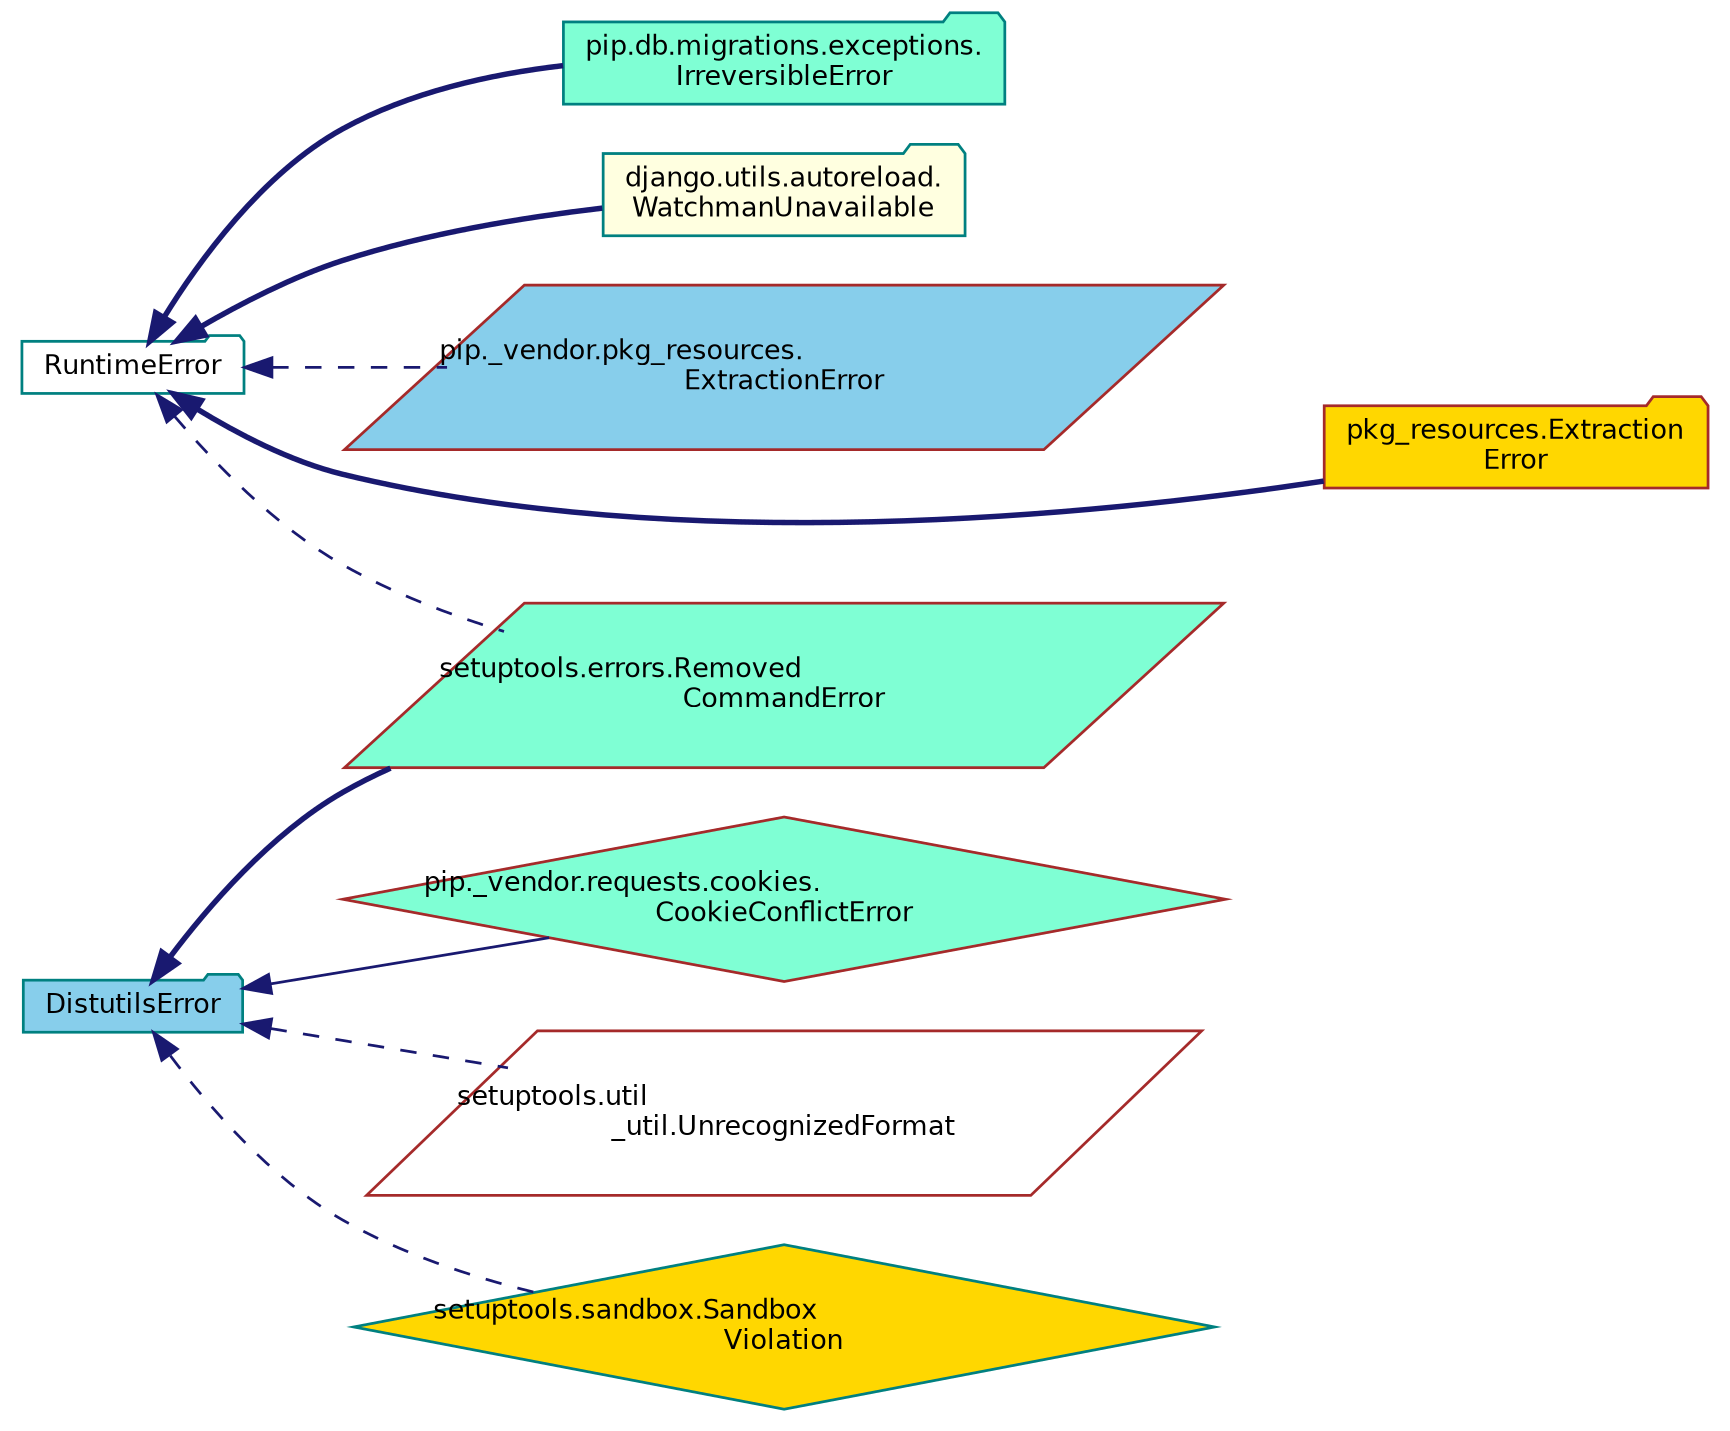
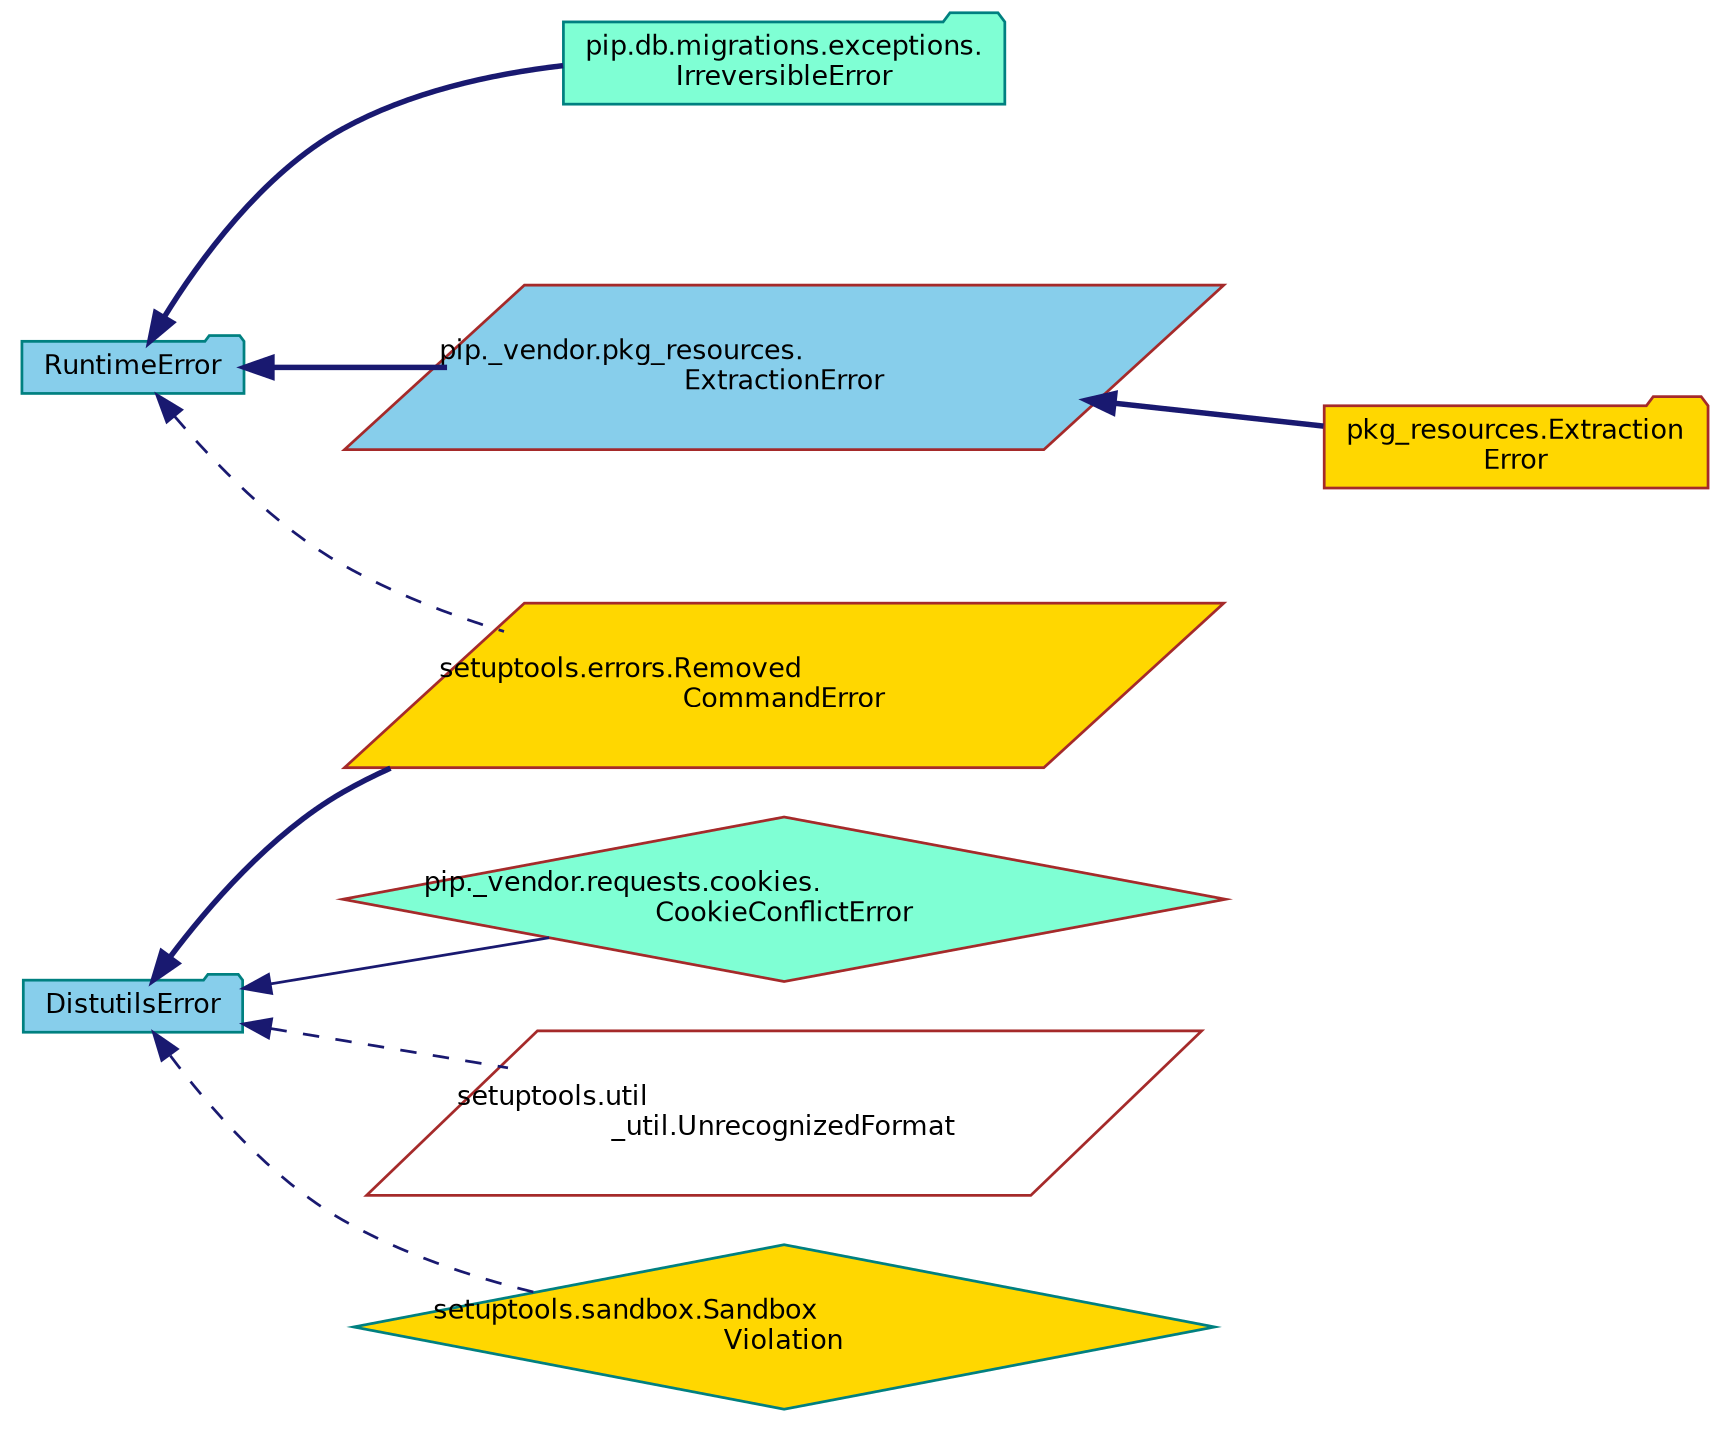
(784, 195) -> none
(133, 367) -> (133, 367)
(360, 367) -> (360, 367)
(752, 522) -> (1219, 415)
(784, 685) -> (784, 685)
